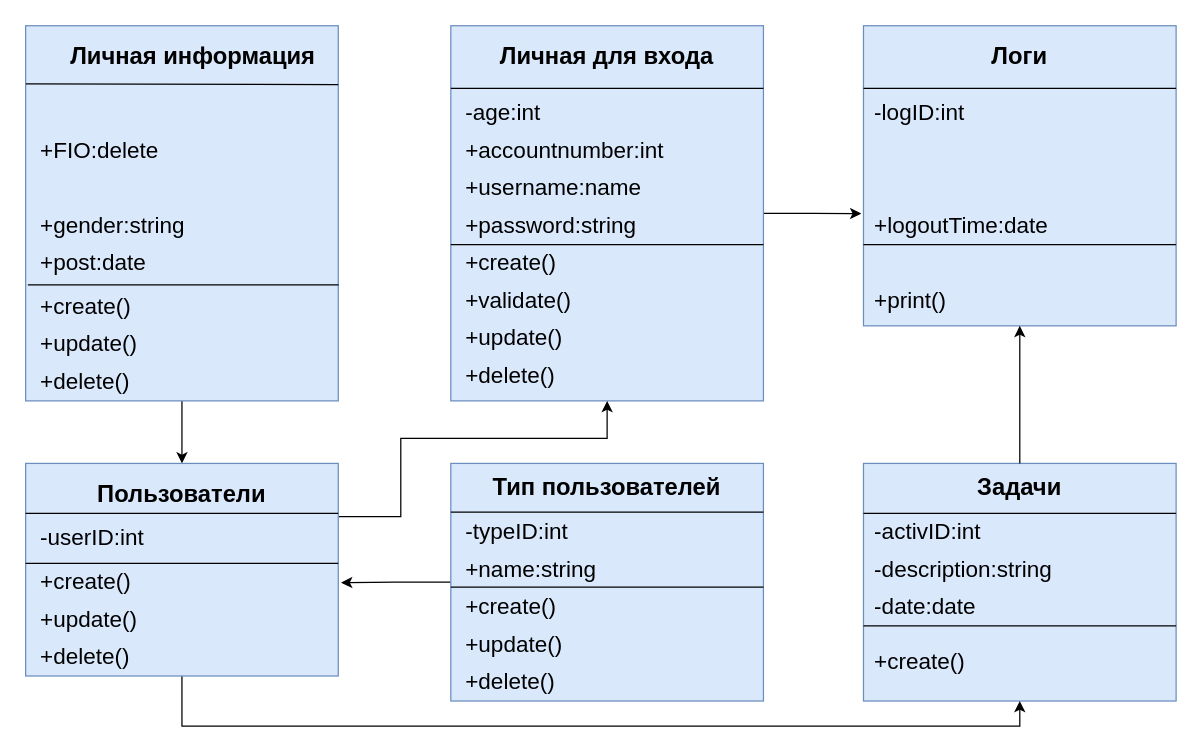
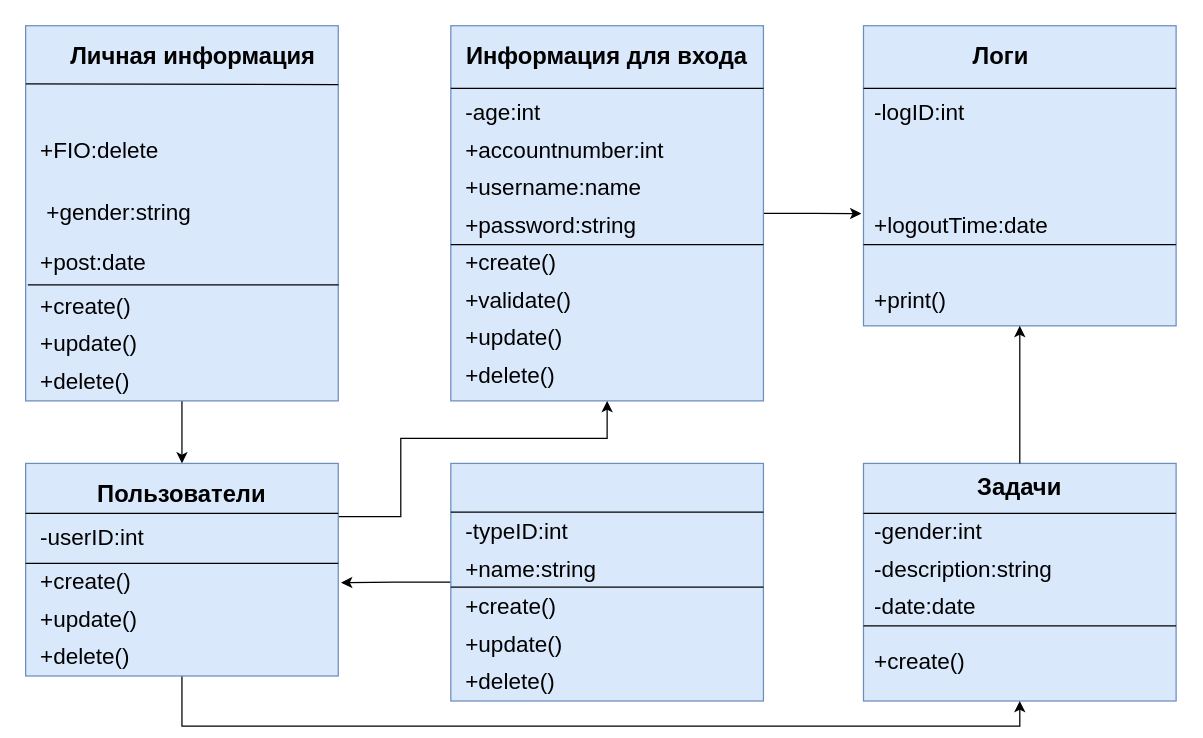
(607, 57) -> (607, 57)
(1019, 57) -> (1001, 57)
(107, 226) -> (113, 213)
(607, 488) -> none
(941, 532) -> (938, 532)
